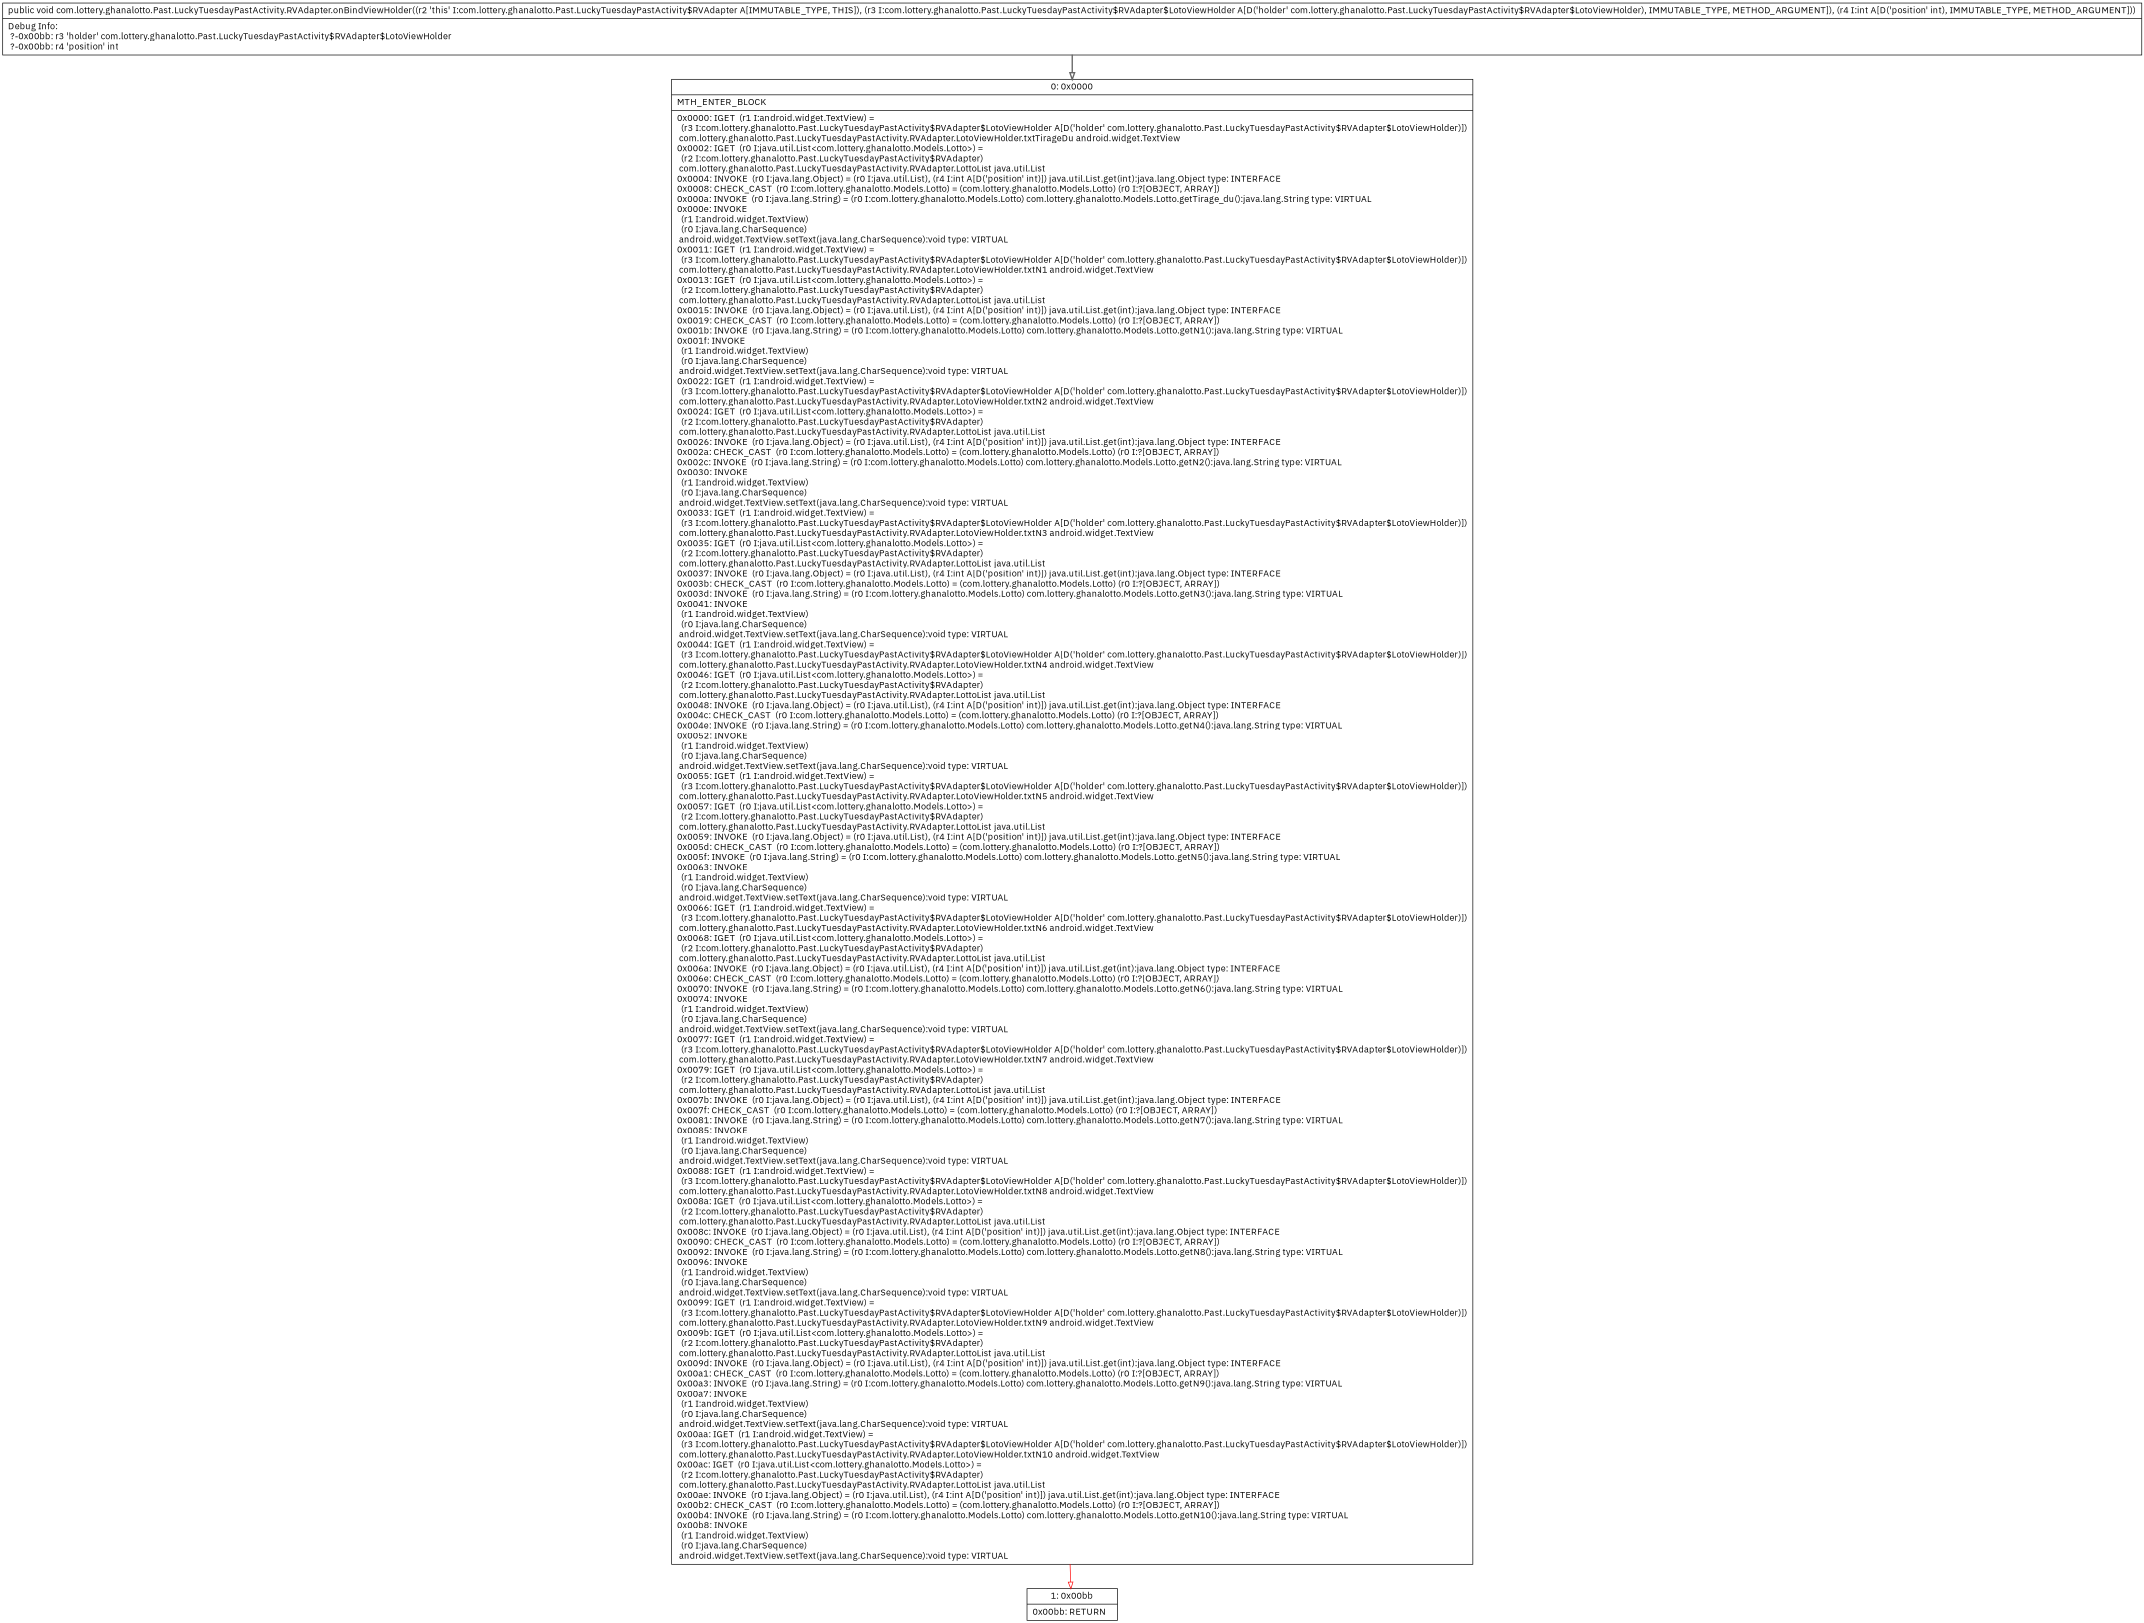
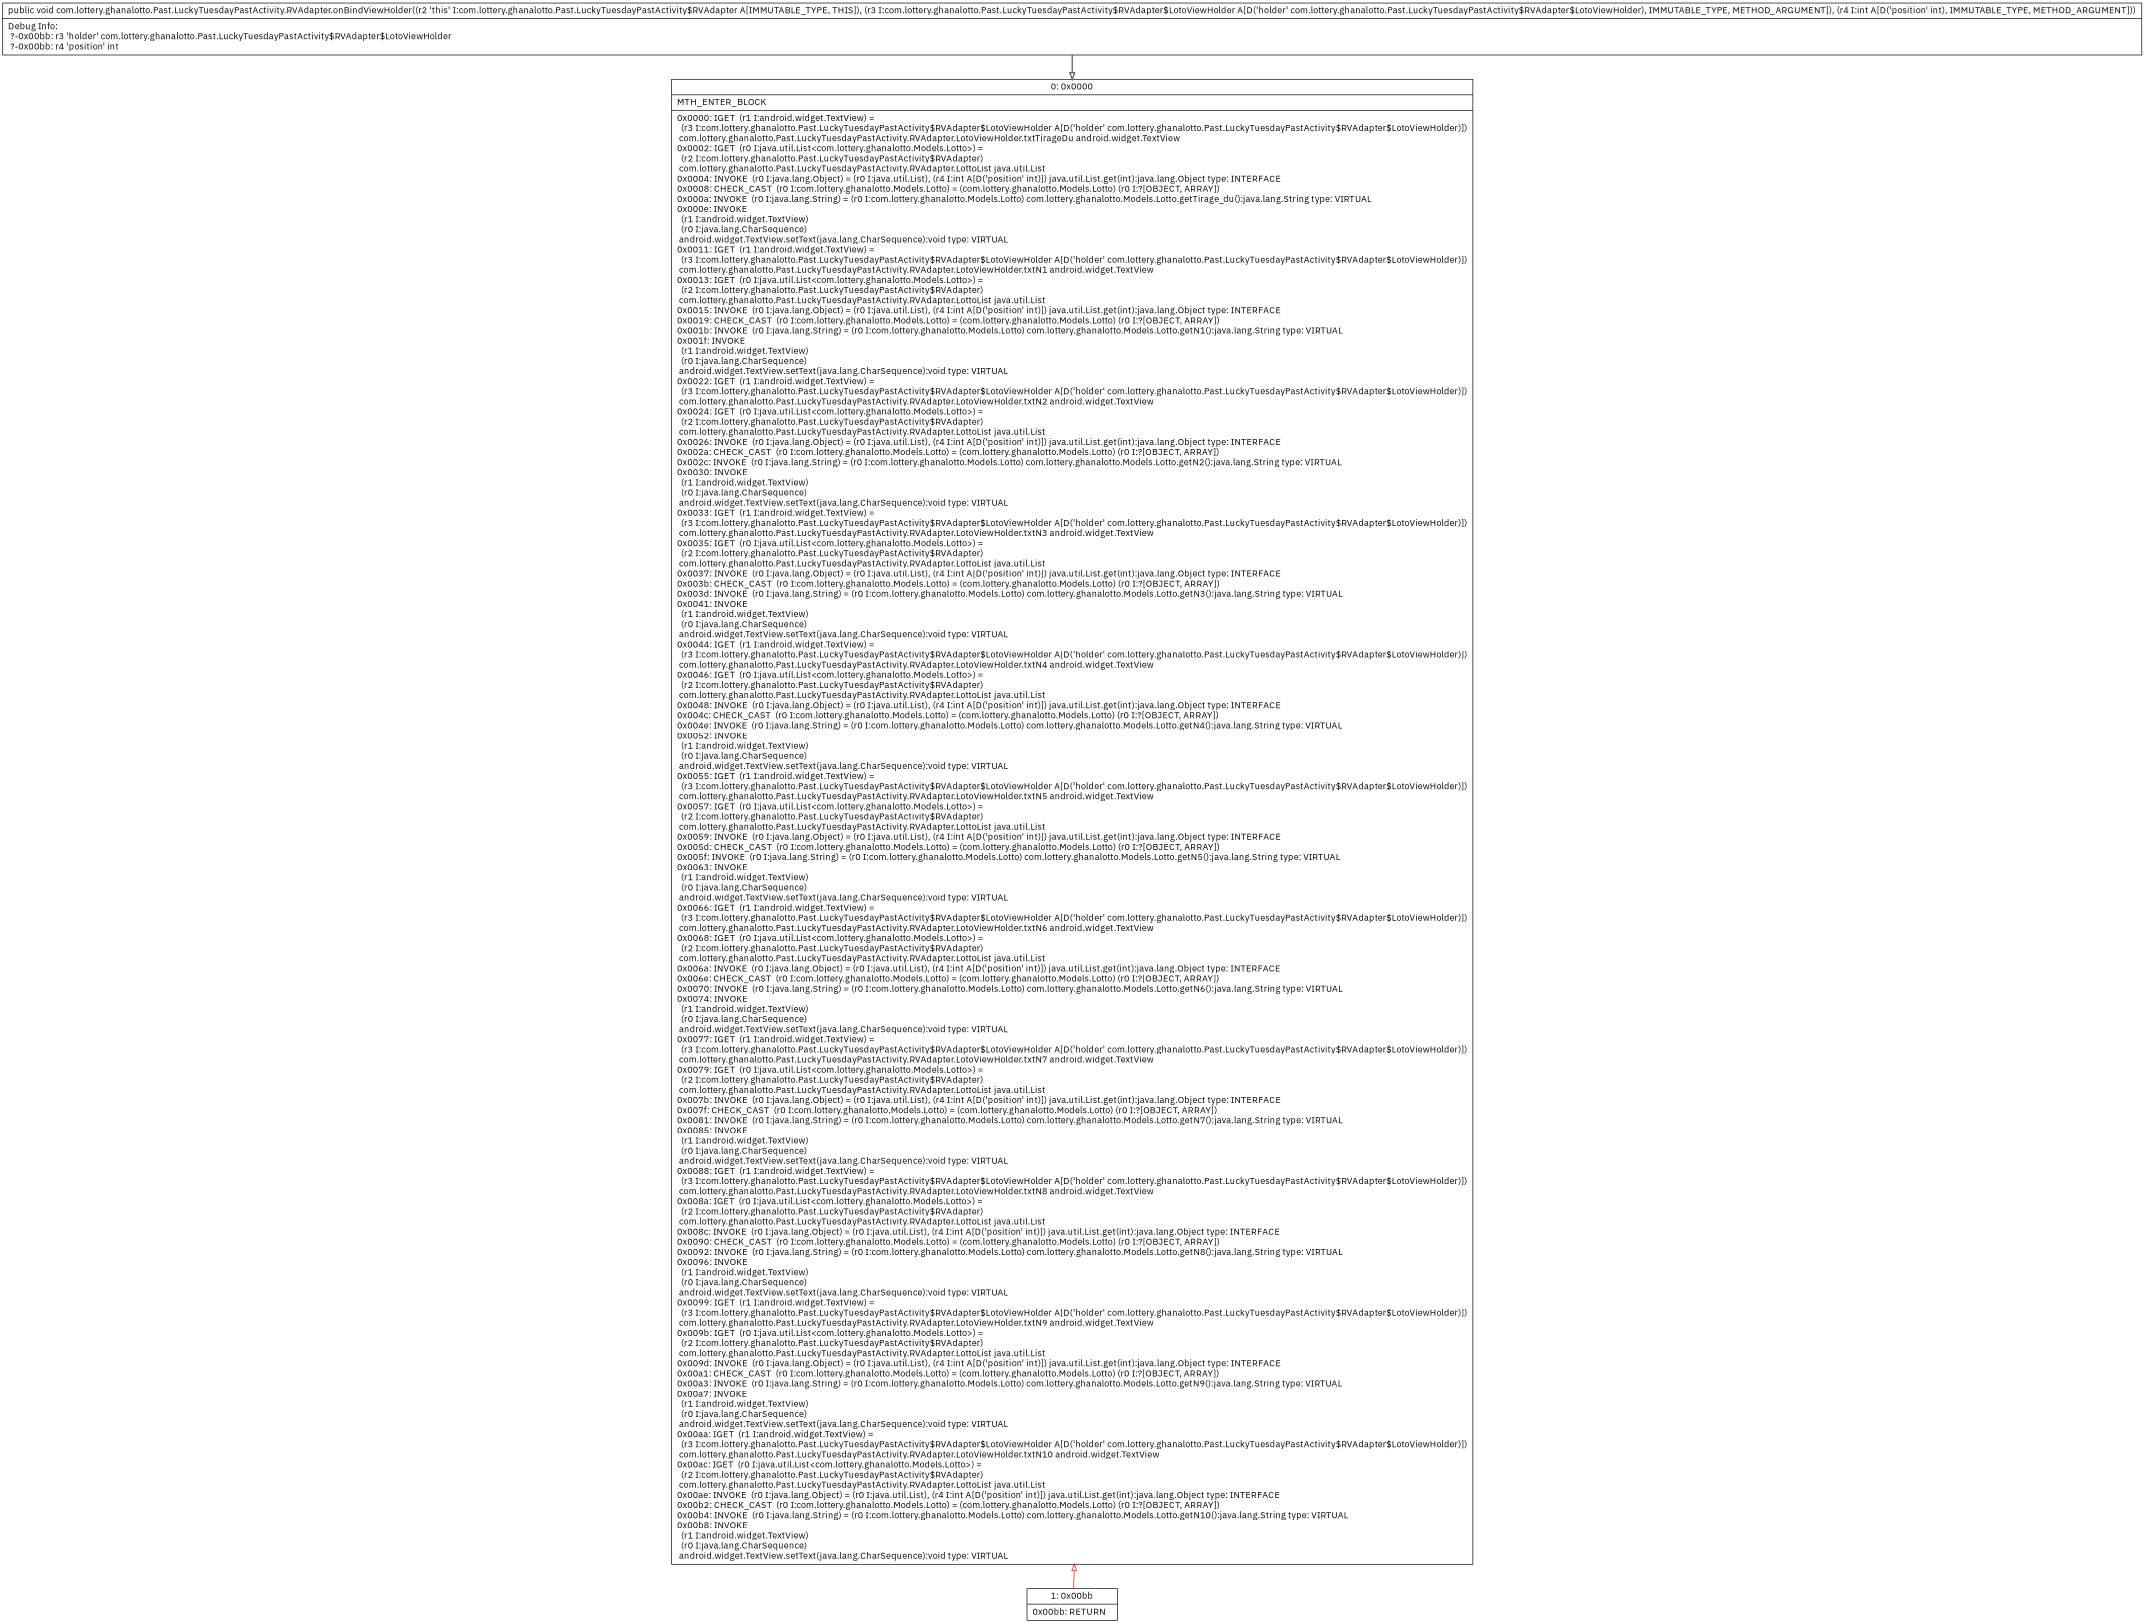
(1070, 1573) -> (1074, 1580)
